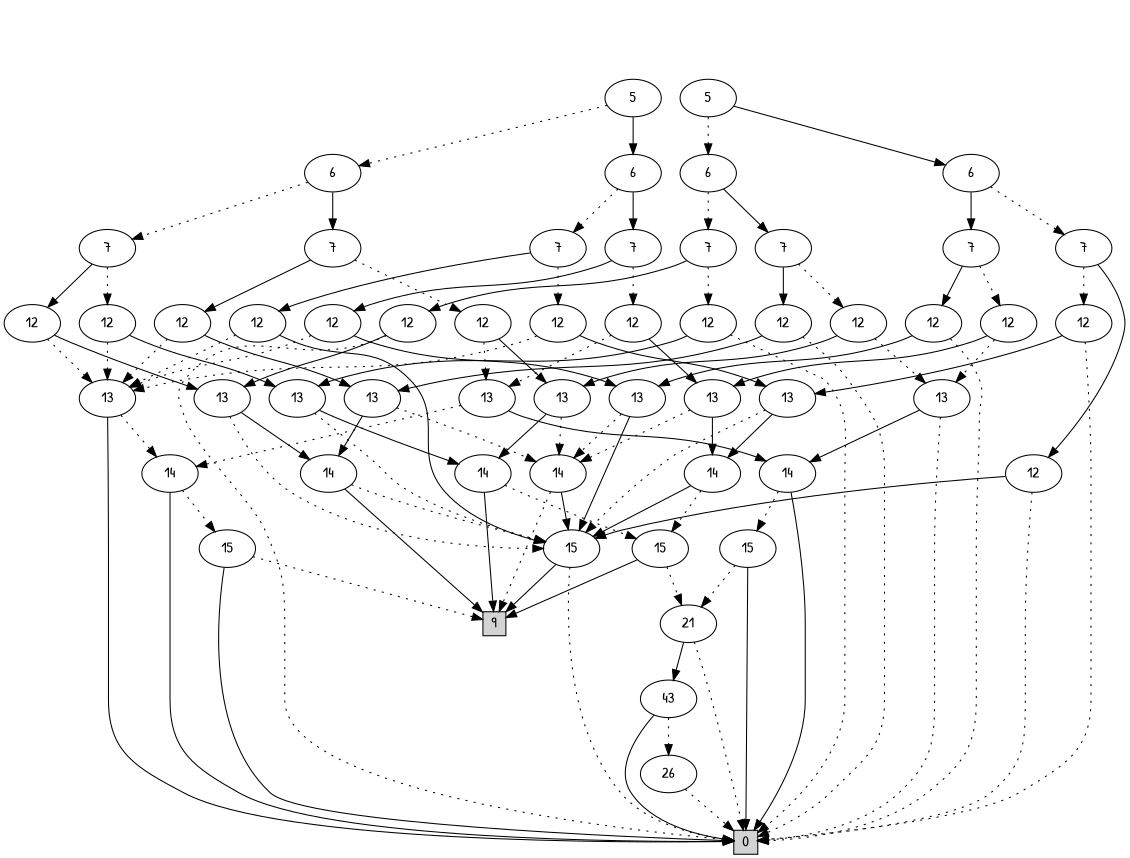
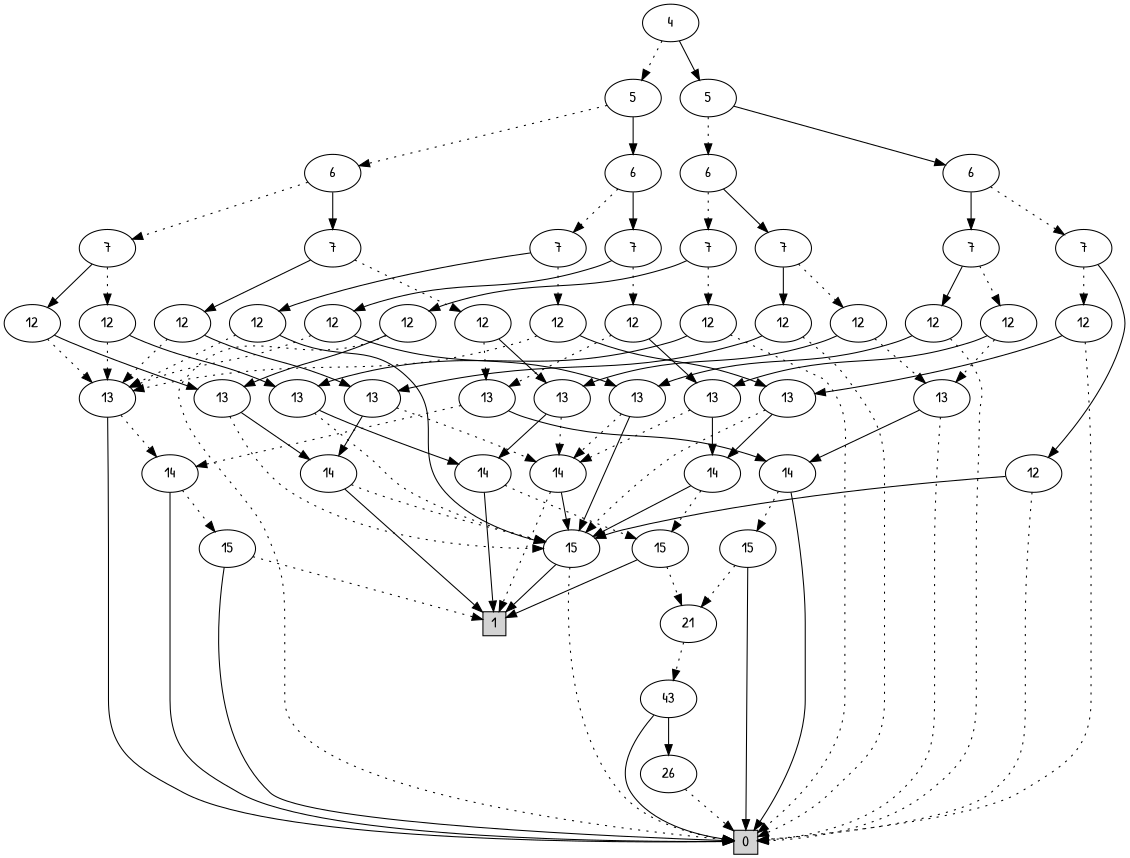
none -> (671, 23)
(494, 624) -> (494, 624)
(680, 656) -> (680, 656)
(720, 730) -> none
(669, 731) -> (669, 731)
